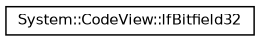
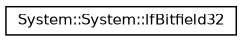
(130, 21) -> (121, 21)
